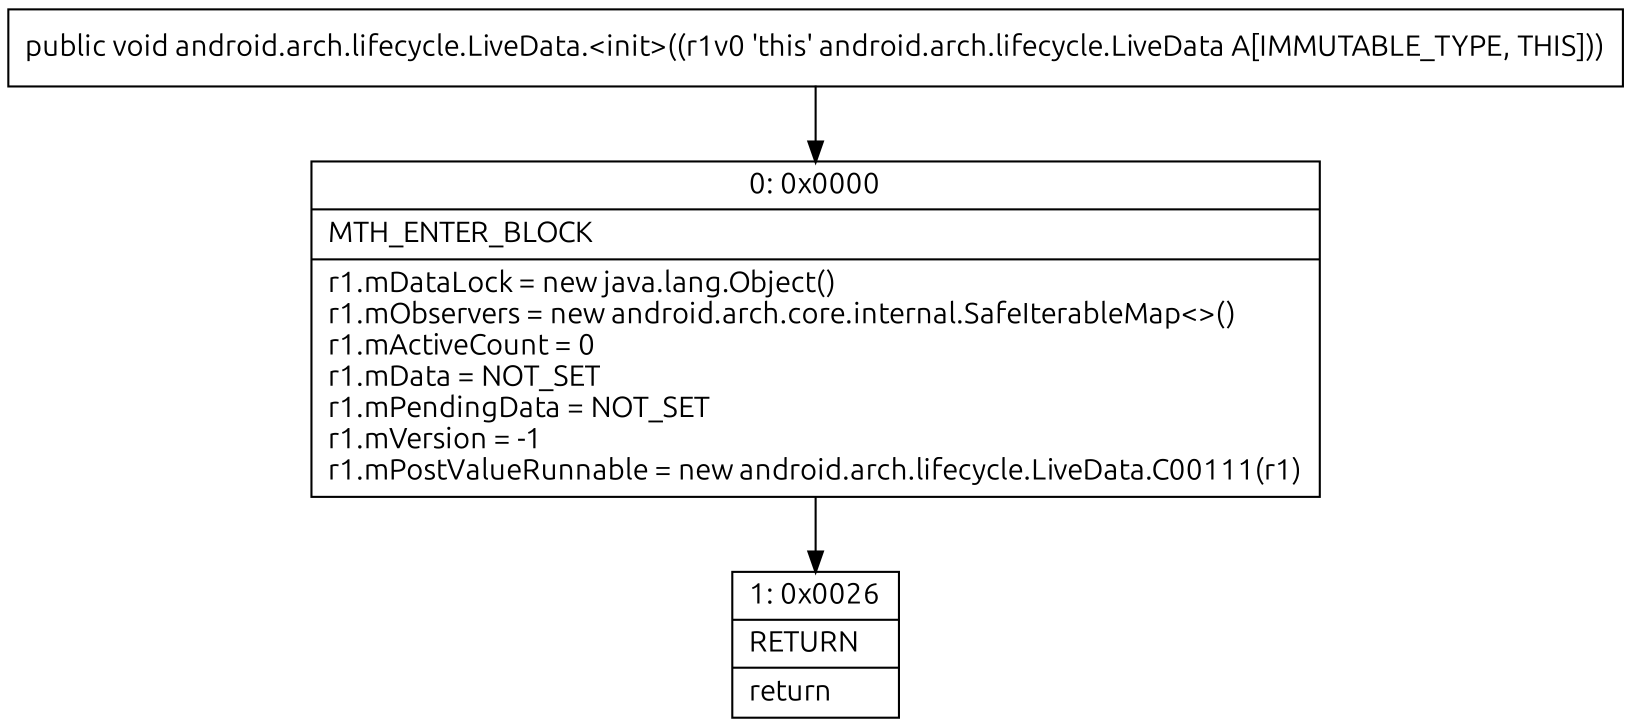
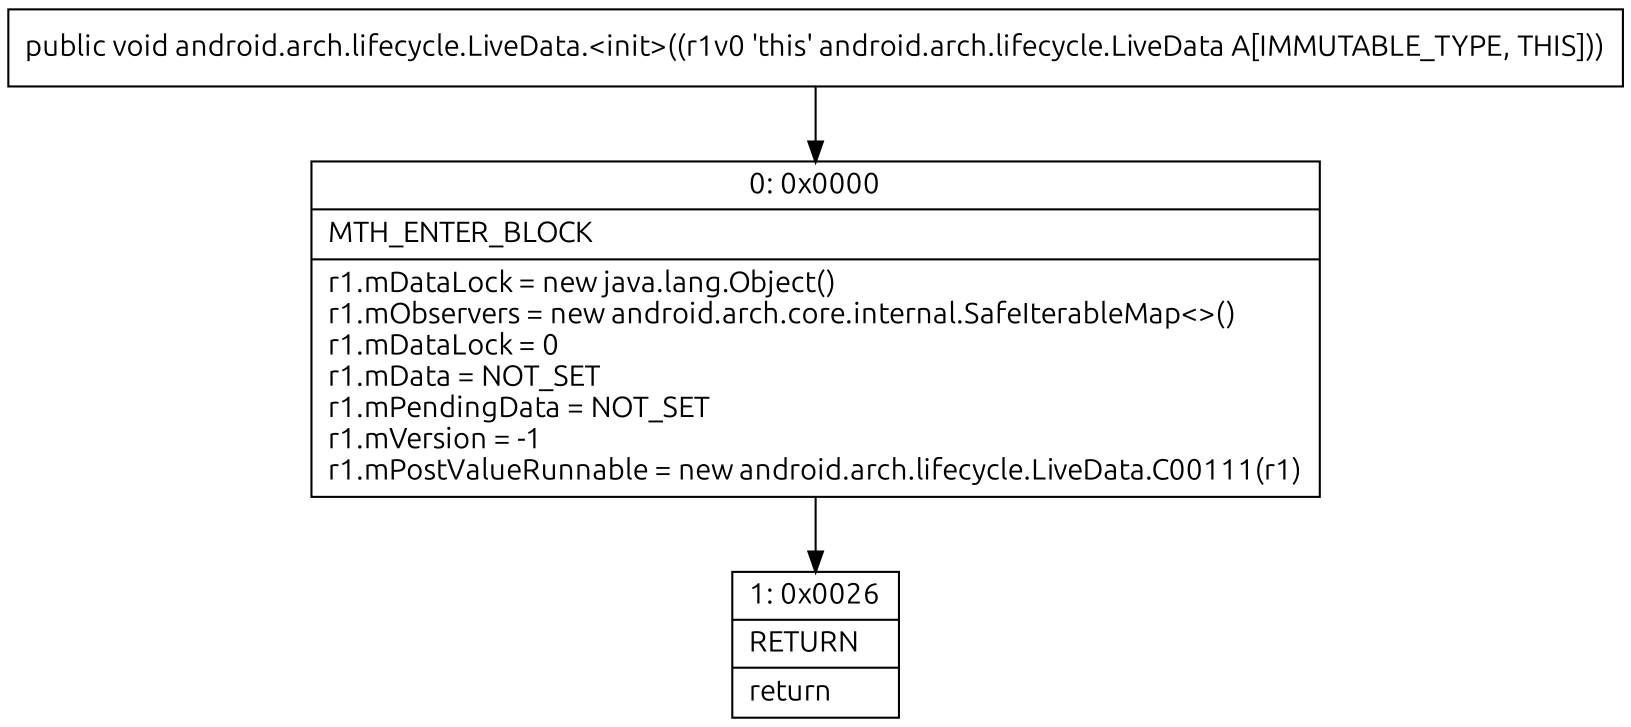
(463, 346) -> (445, 346)
